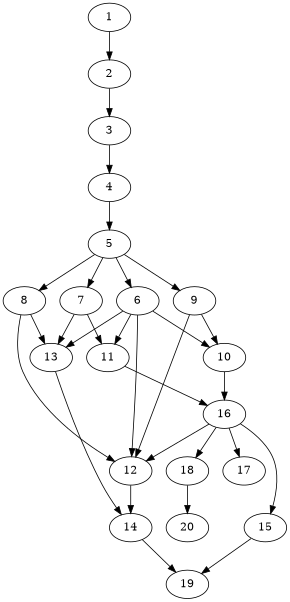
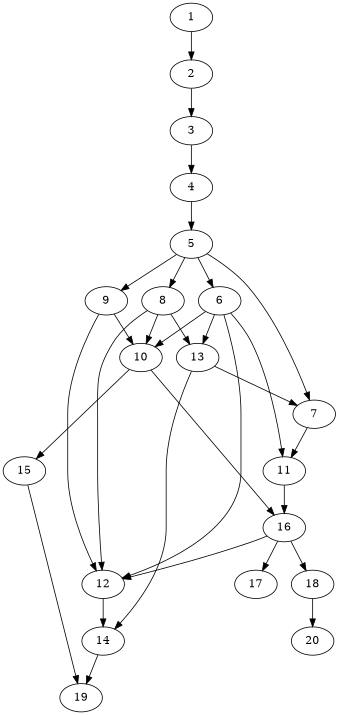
none -> (153, 325)
(68, 326) -> (252, 384)
(273, 459) -> (86, 411)
